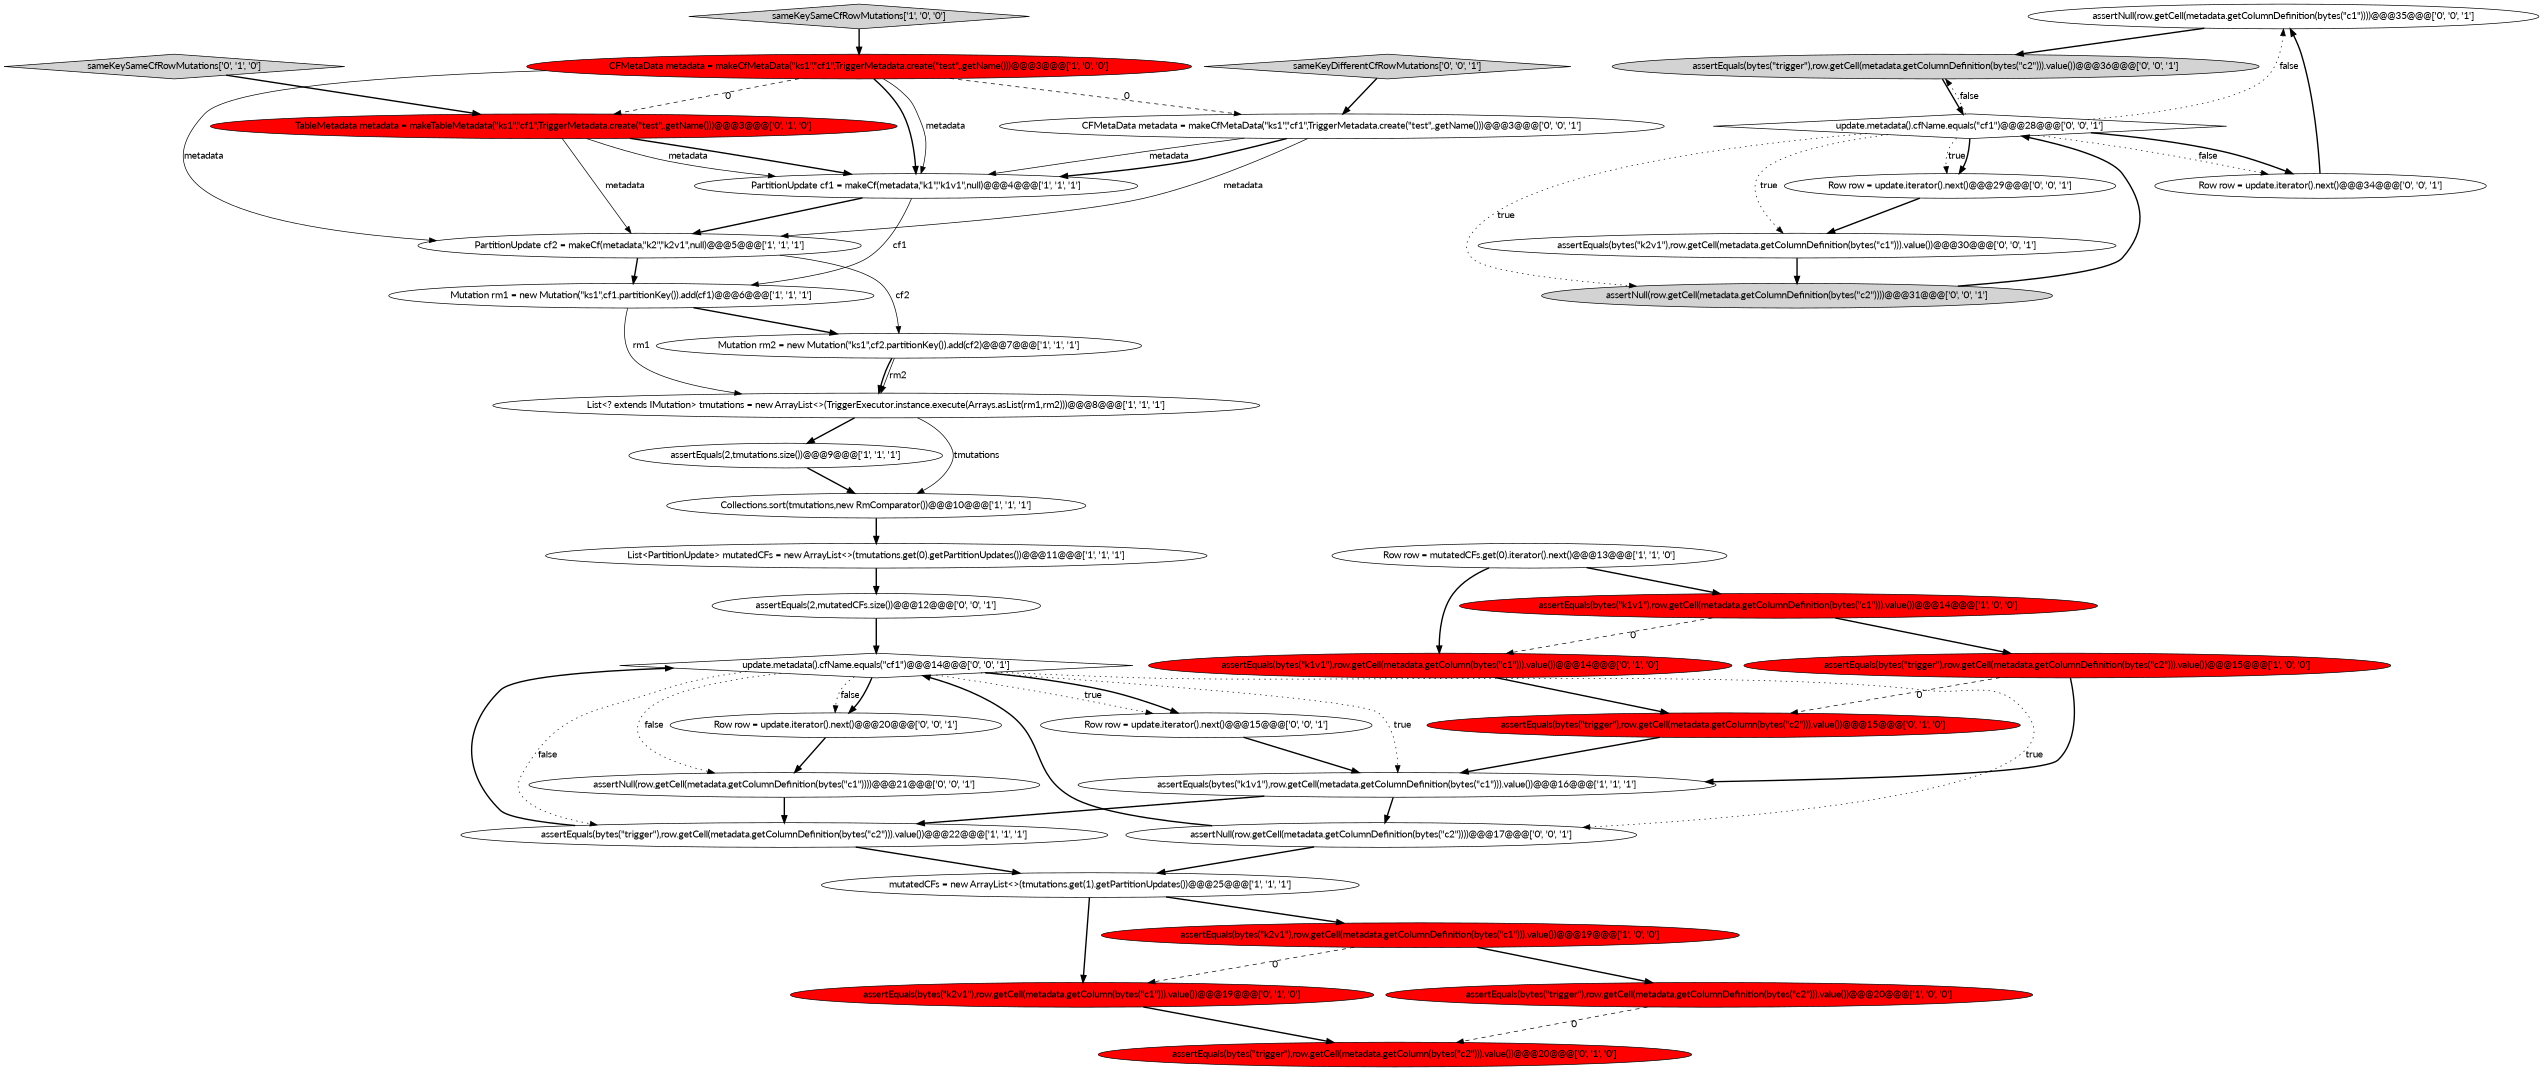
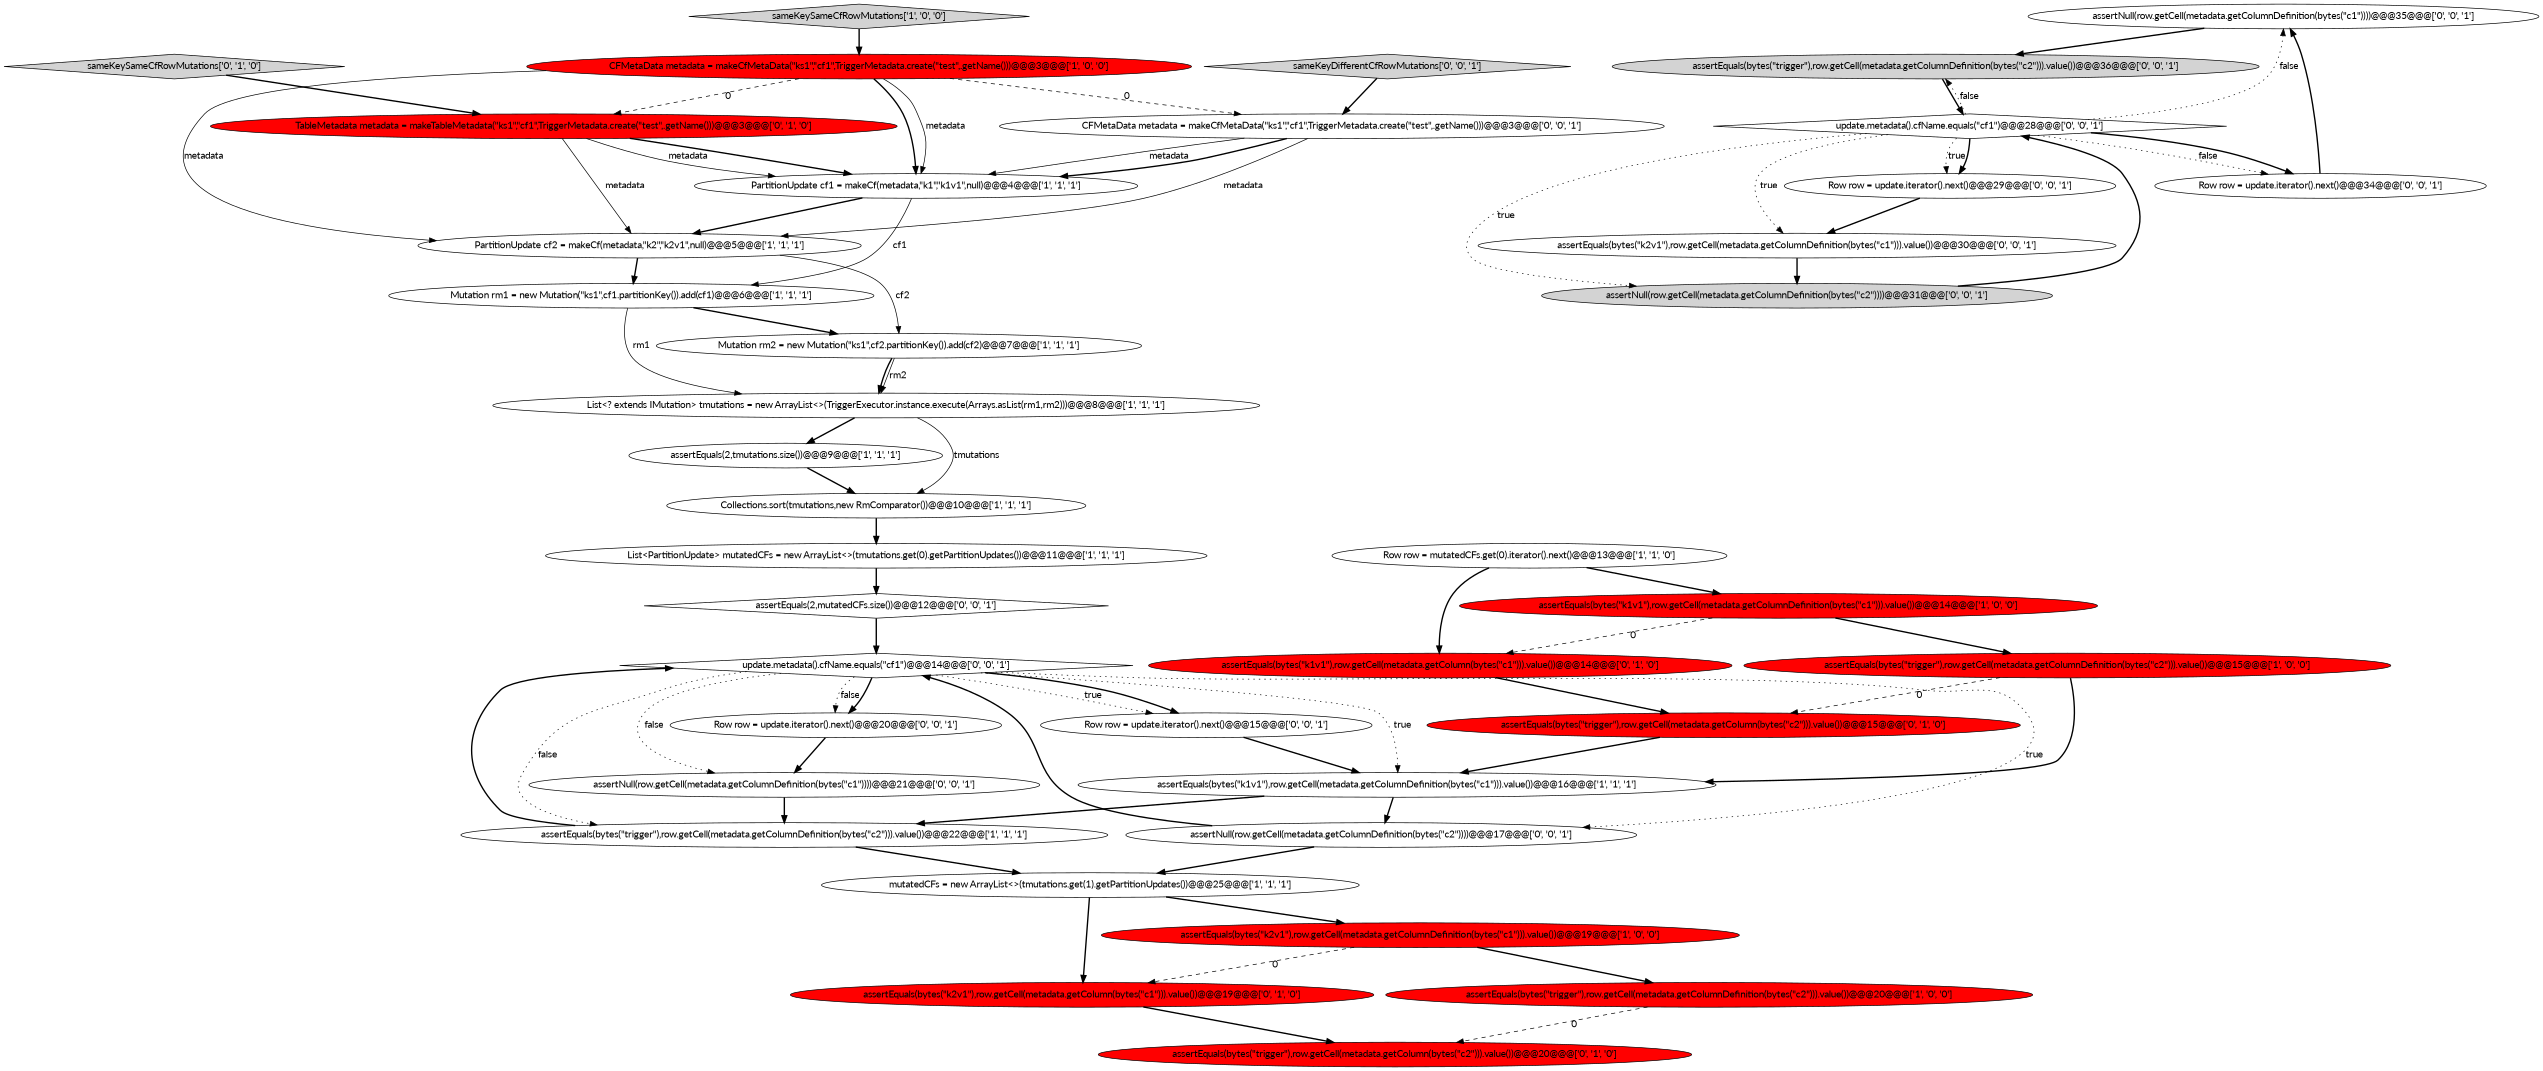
(876, 606) -> (876, 606)
